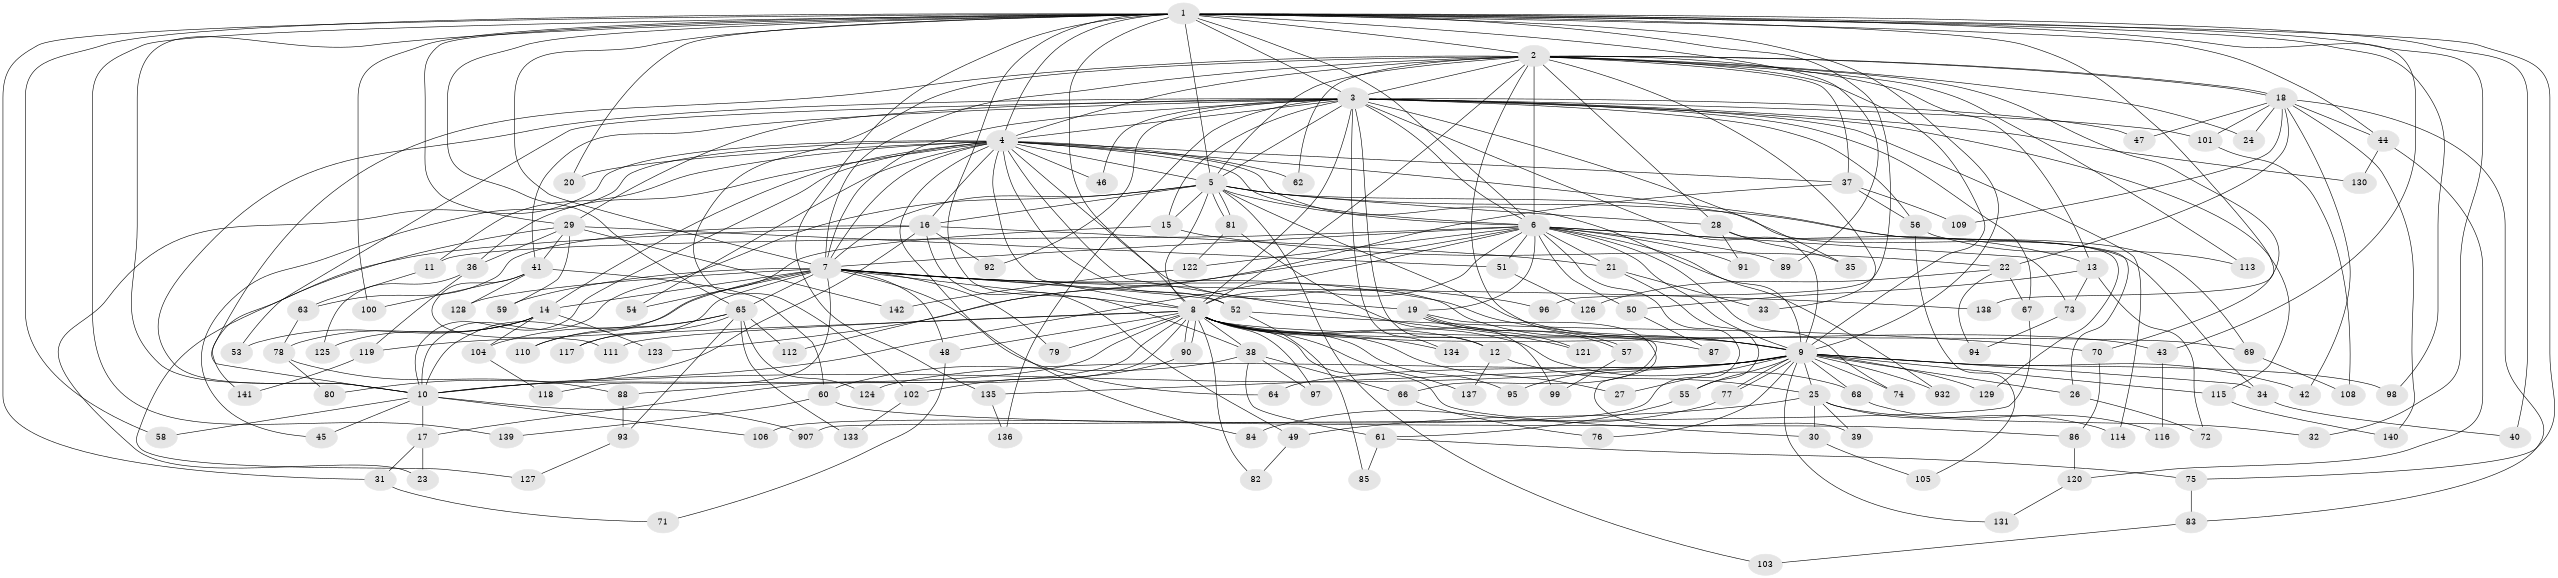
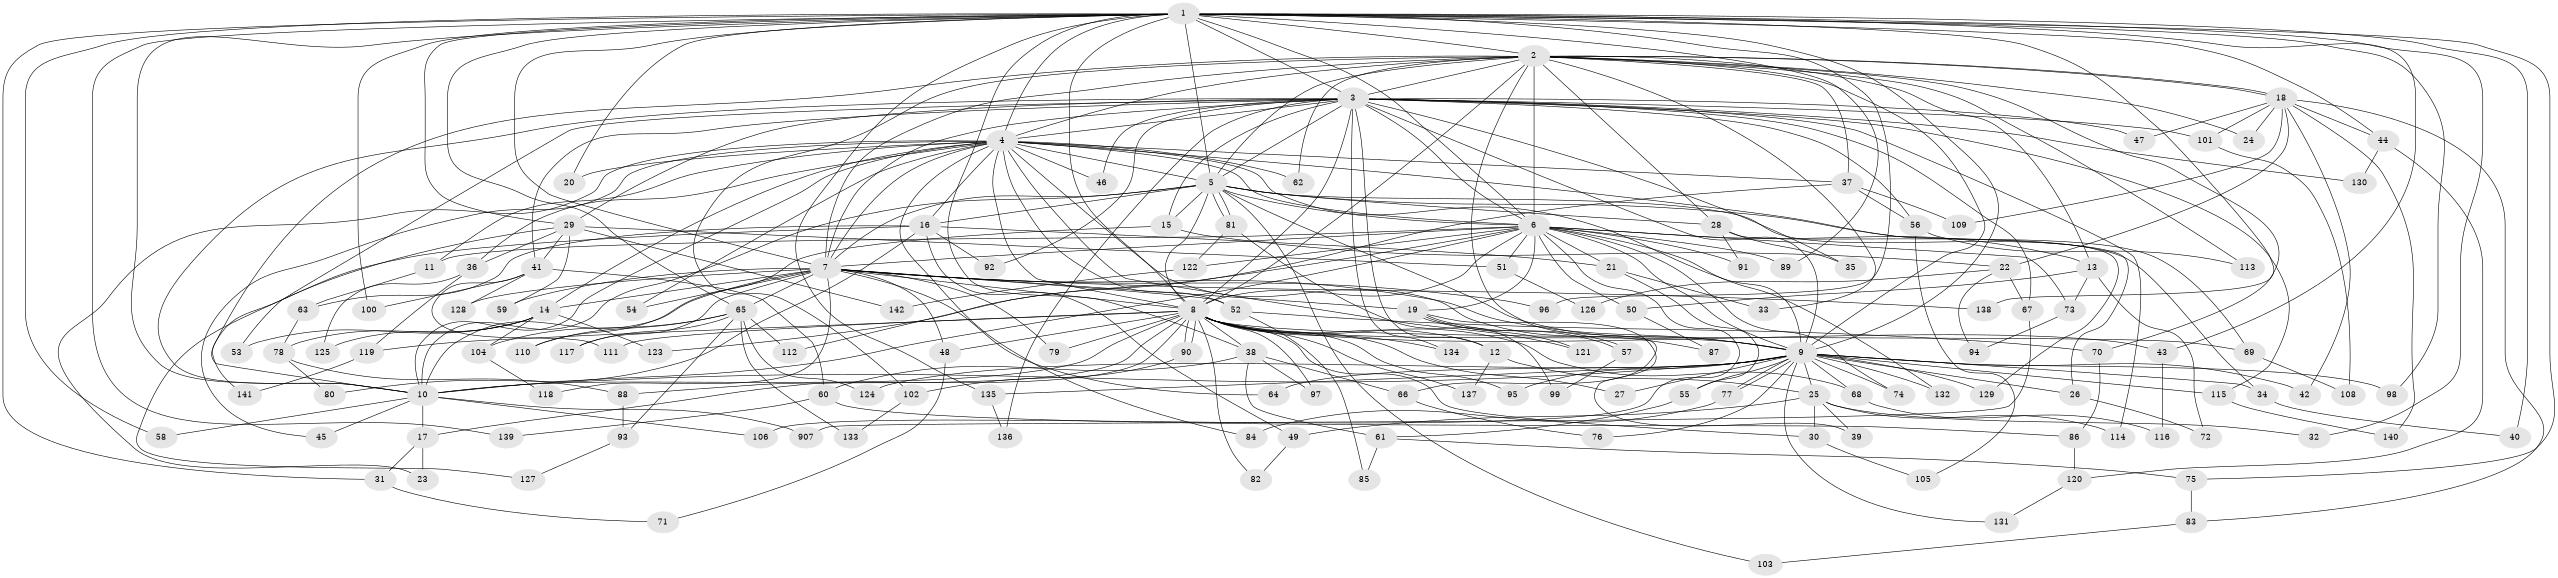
(1943, 395) -> (1943, 395)
